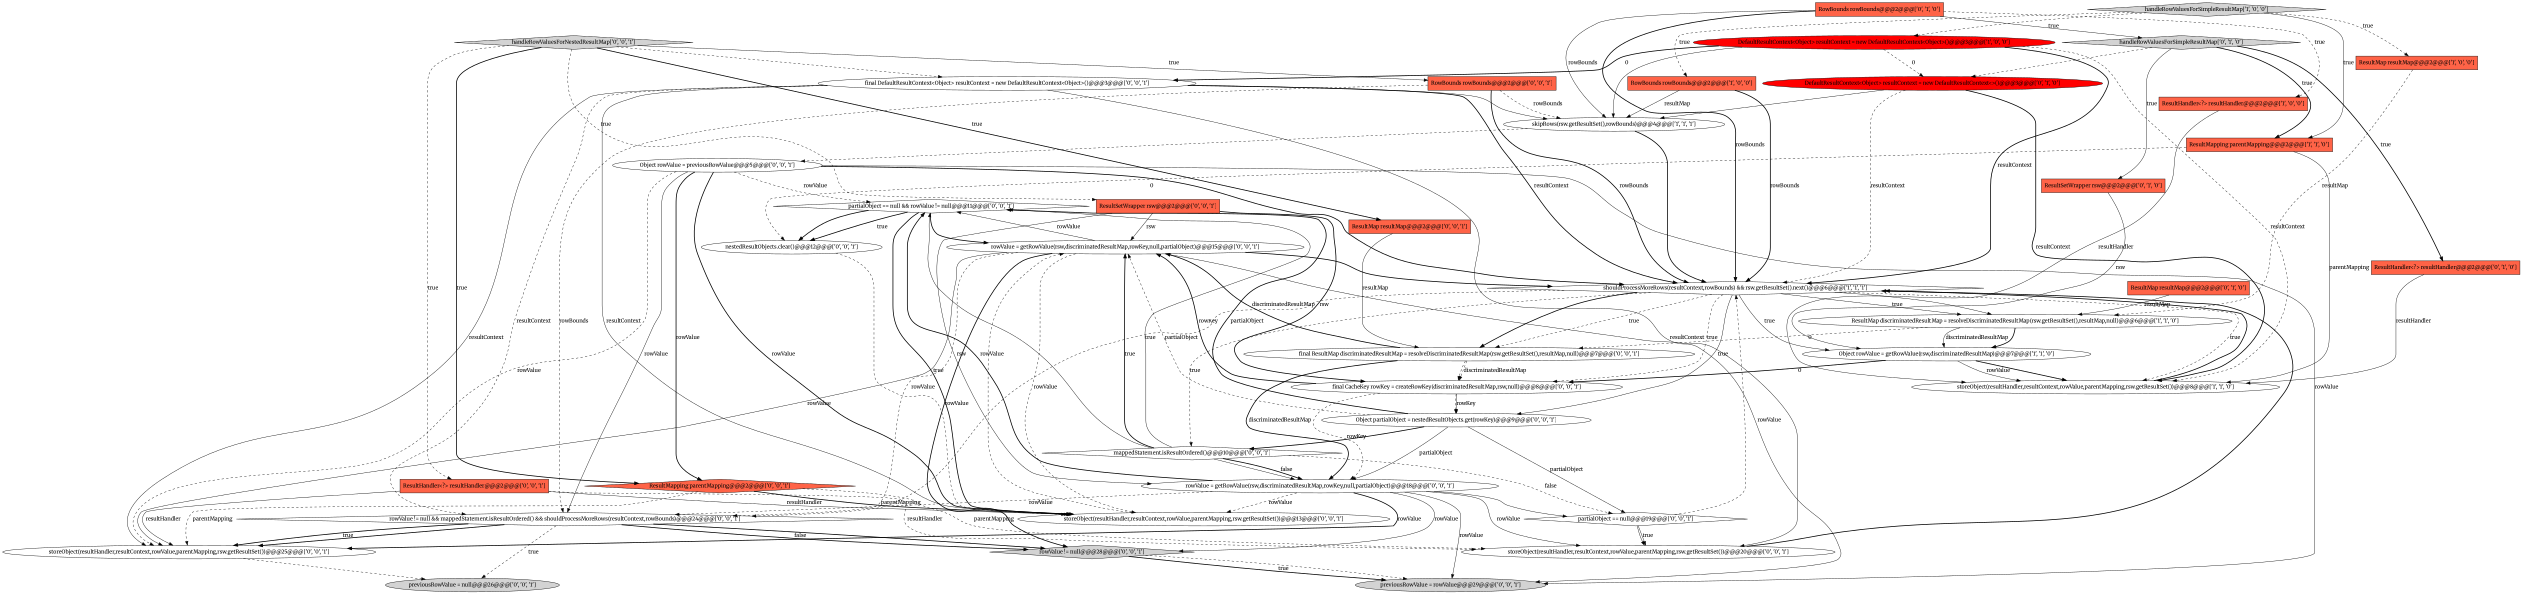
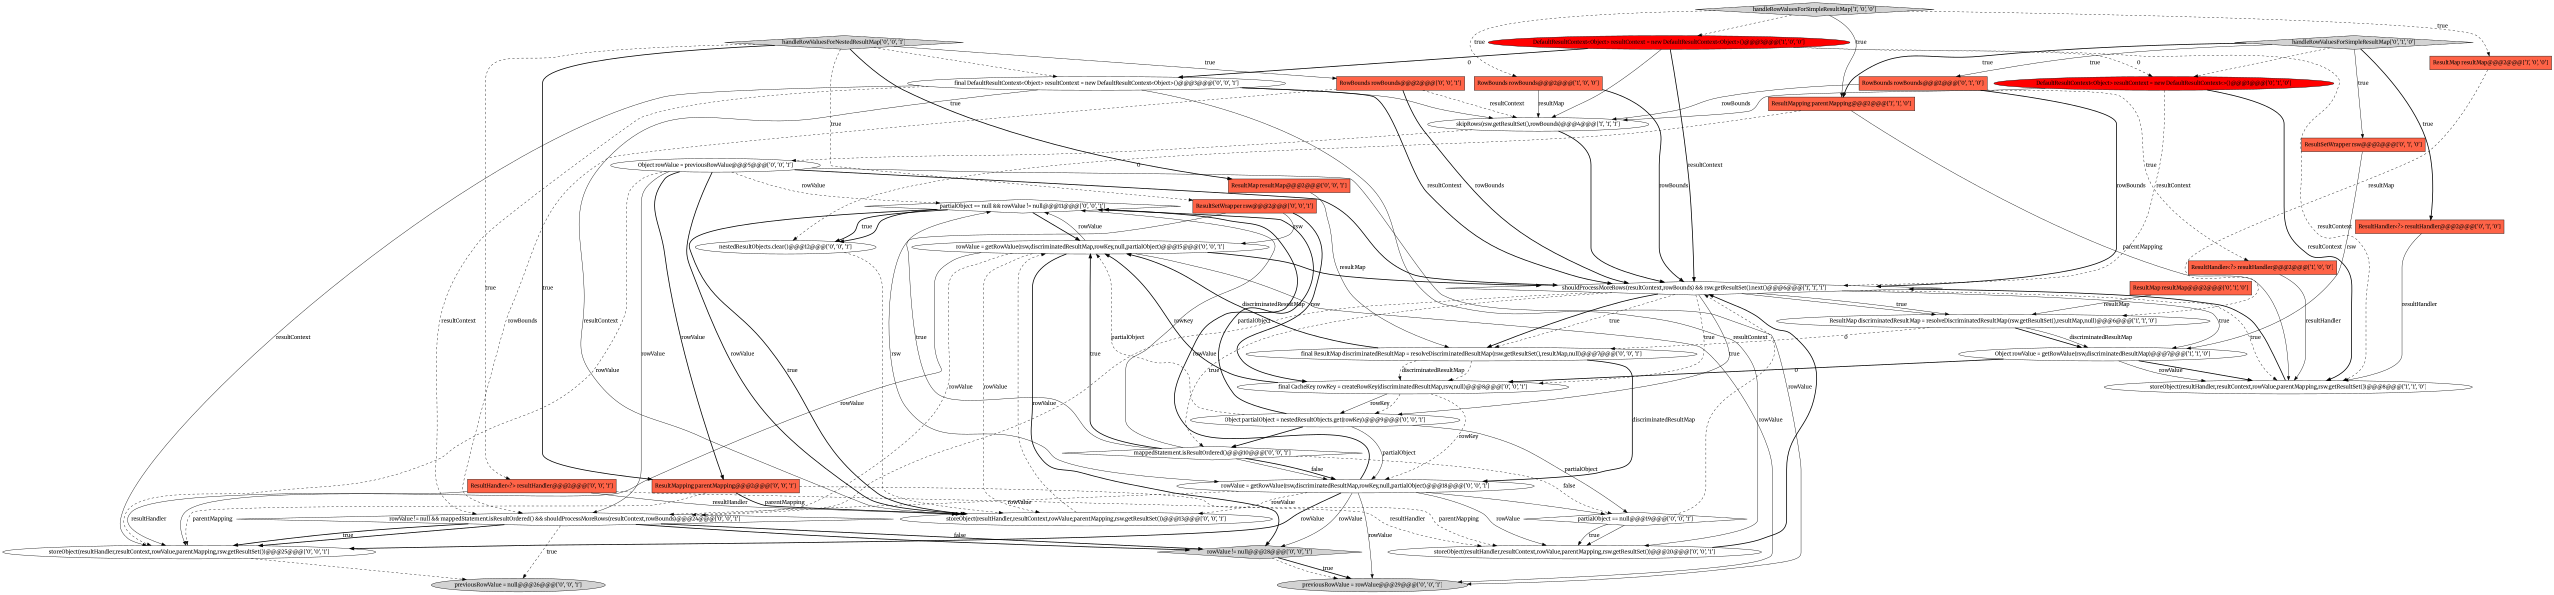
(2039, 27) -> (2131, 52)
(1548, 104) -> (1507, 104)
(720, 486) -> (726, 486)
